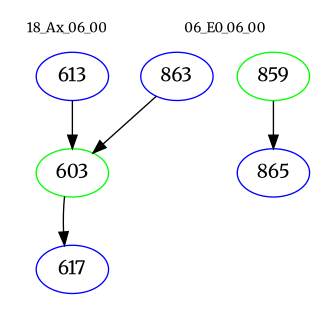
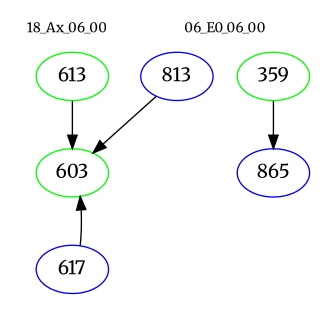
(72, 76) -> (72, 76)
(177, 76) -> (177, 76)
(273, 76) -> (273, 76)
(63, 214) -> (81, 228)
